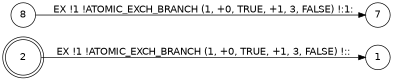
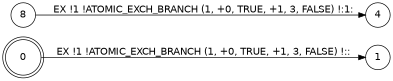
(378, 15) -> (378, 15)
(23, 57) -> (23, 57)
